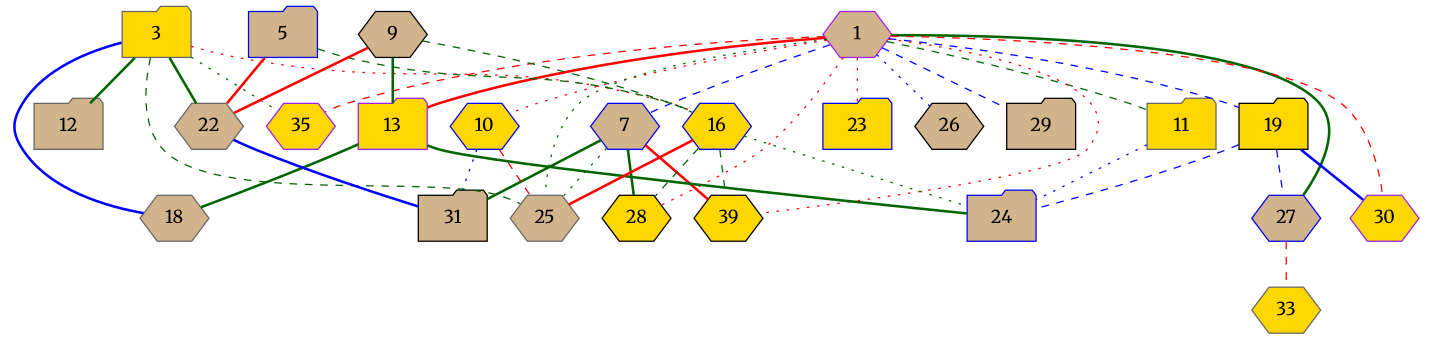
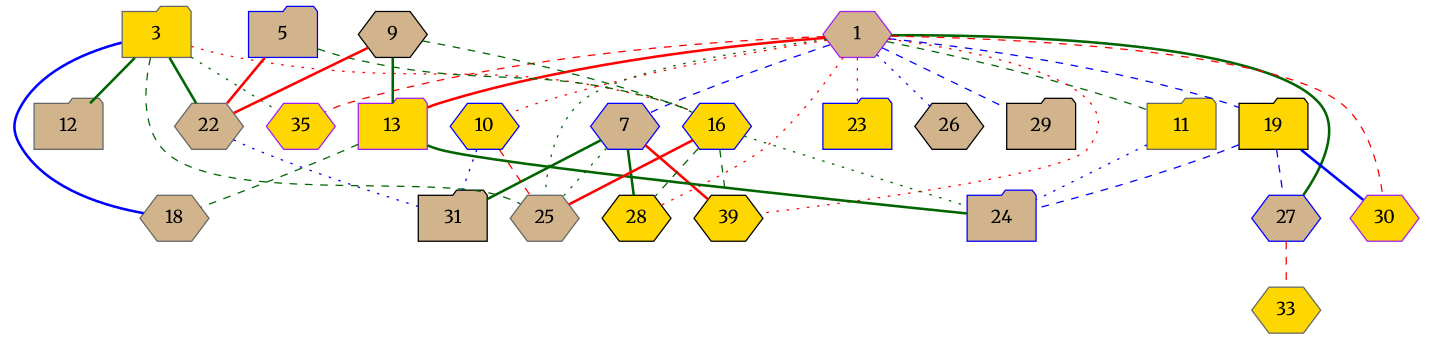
(284, 175) -> (284, 175)
(325, 176) -> (325, 176)
